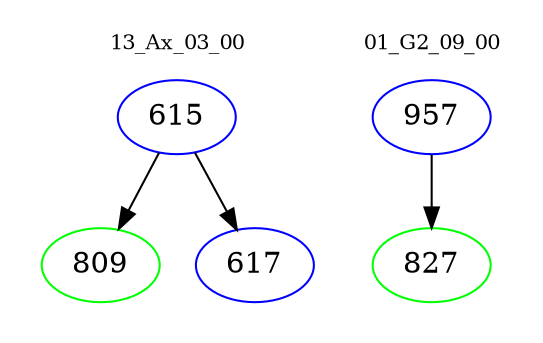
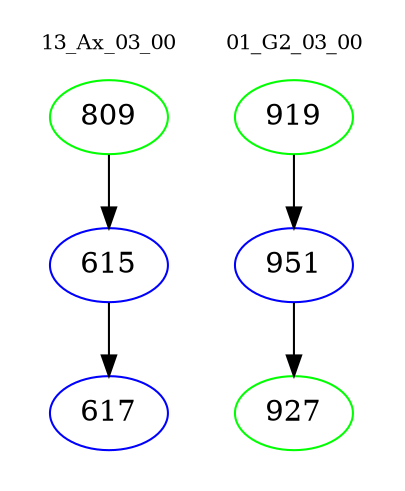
(433, 44) -> (295, 44)
none -> (294, 117)
(432, 117) -> (294, 265)
(144, 182) -> (109, 181)
(432, 265) -> (294, 413)
